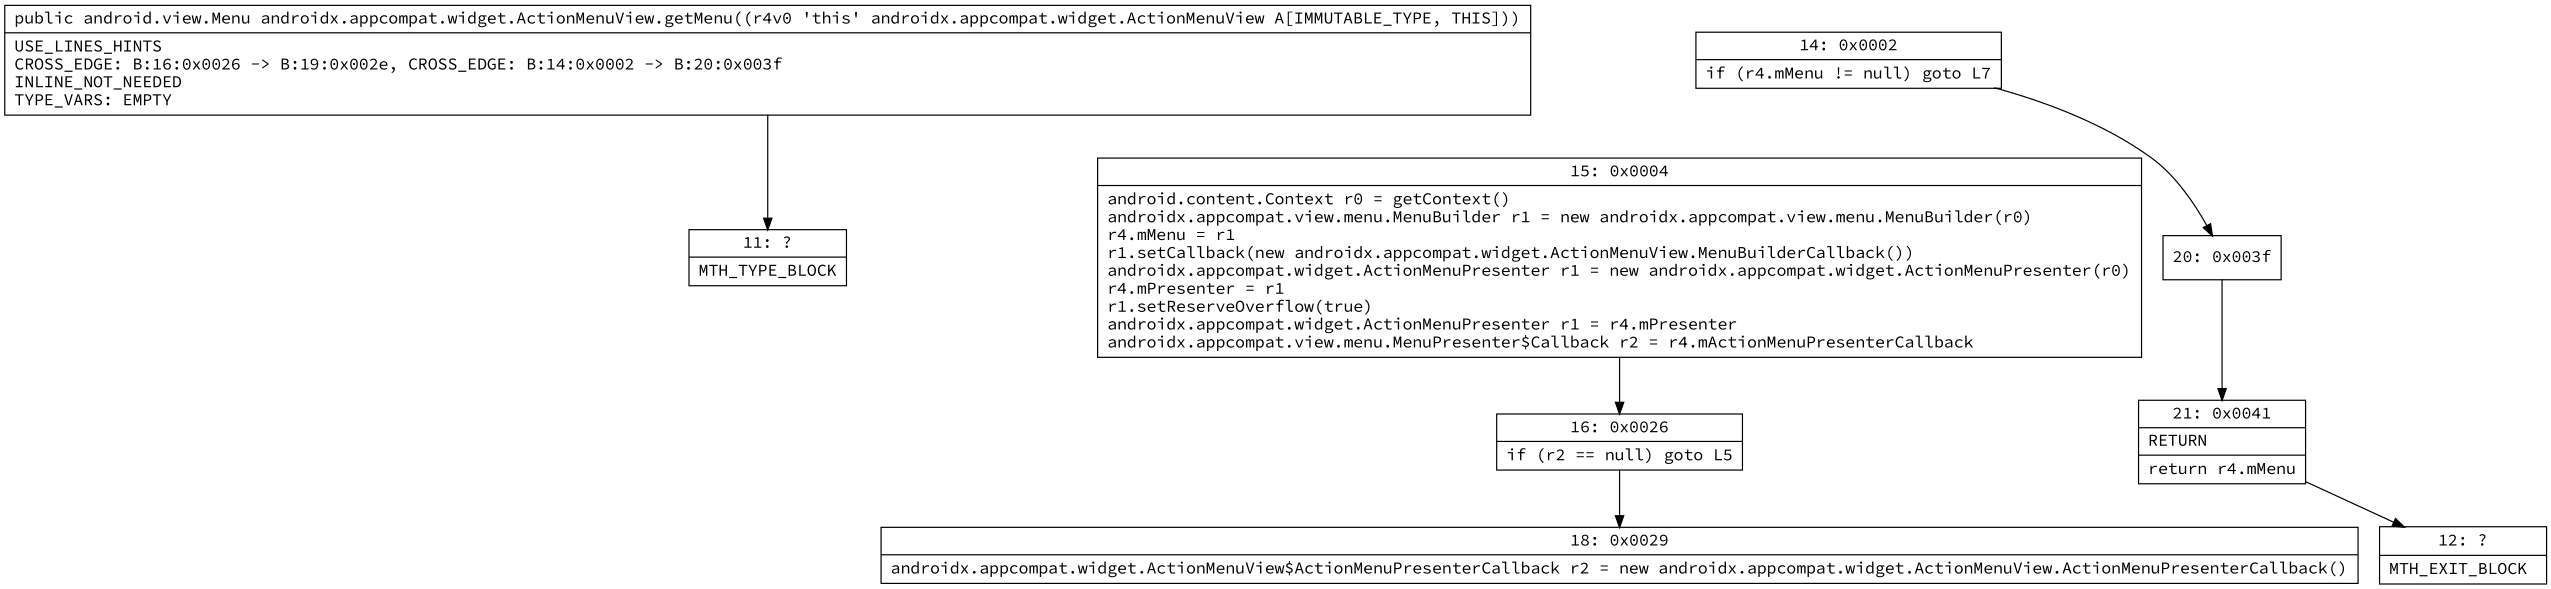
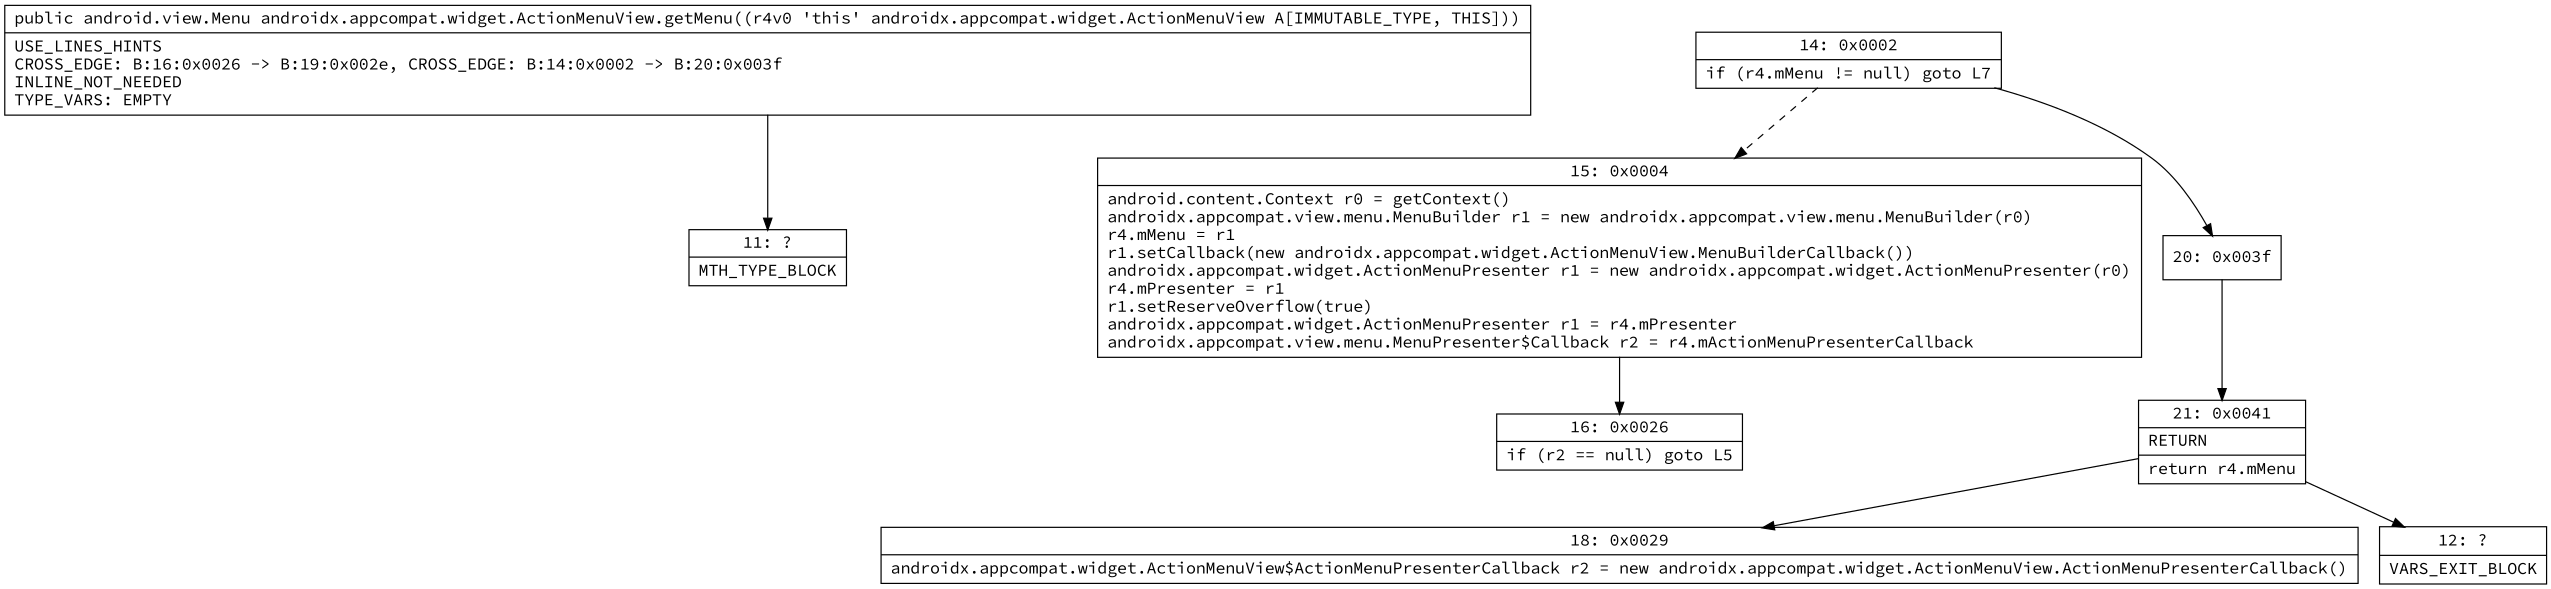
none -> (1781, 119)
(1620, 492) -> (1956, 492)
(2458, 569) -> (2463, 569)
